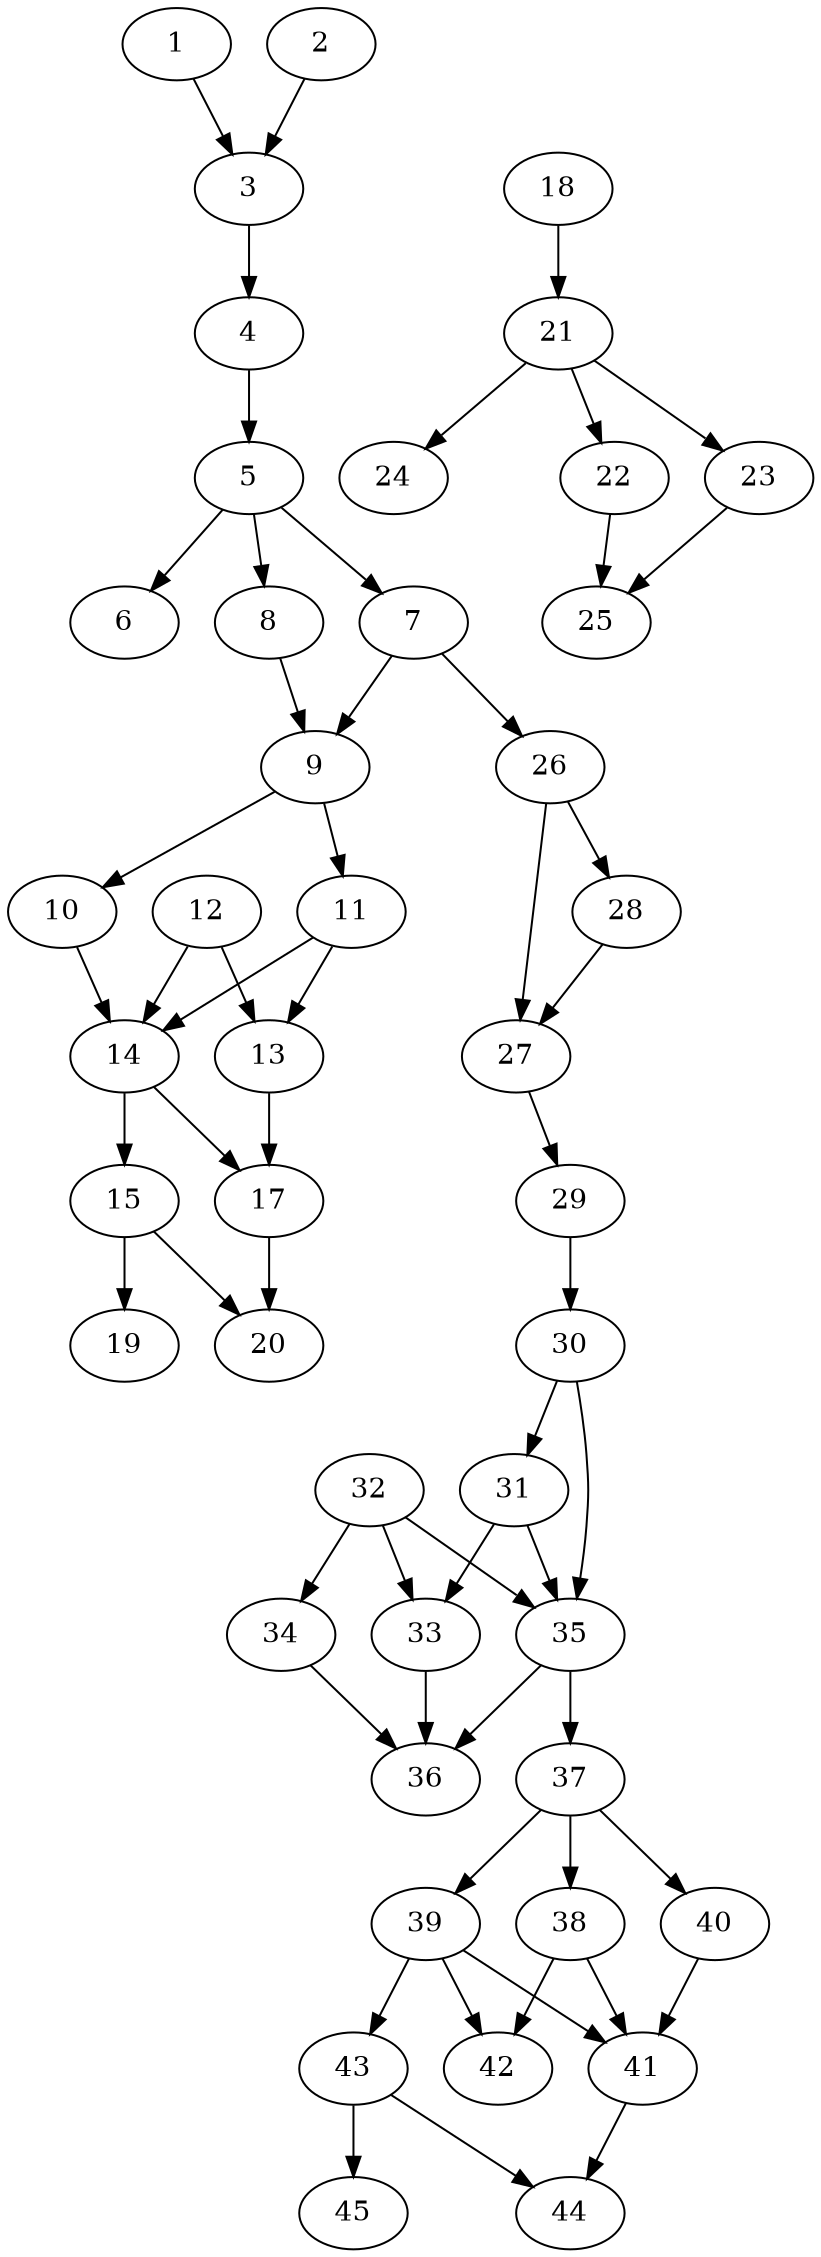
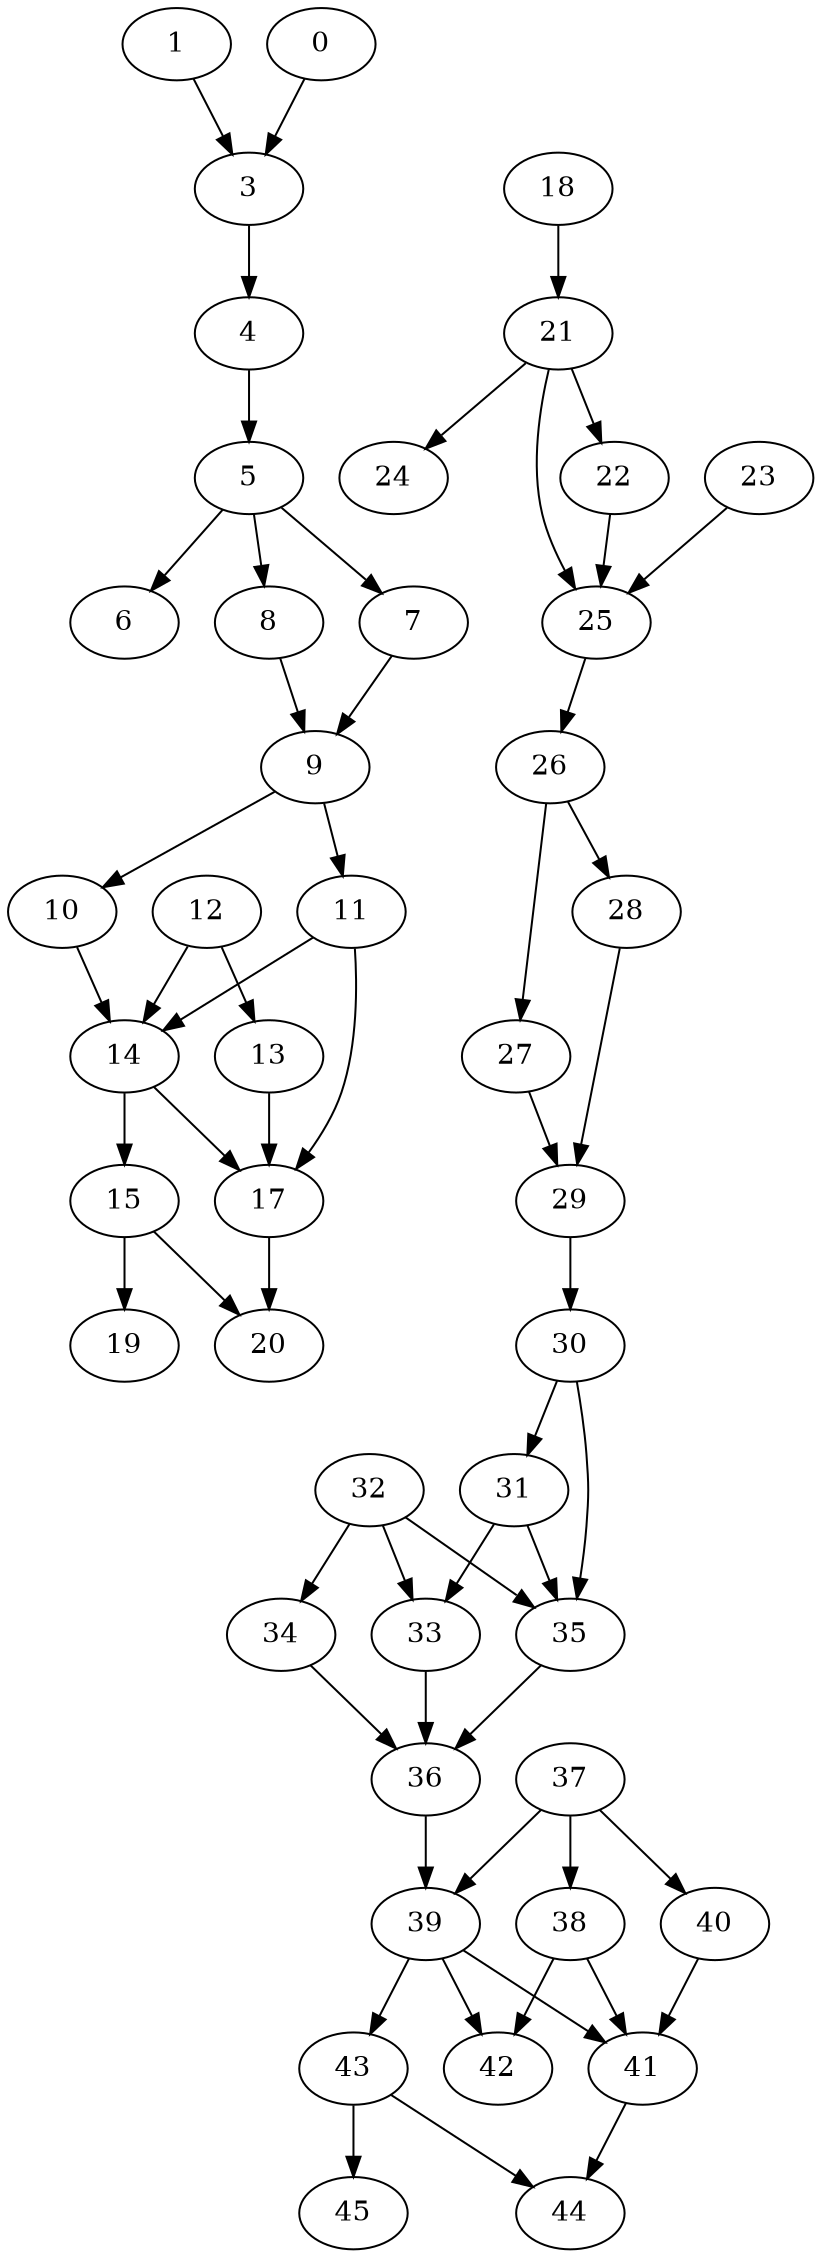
(321, 44) -> (321, 44)
(650, 399) -> (537, 472)
(475, 688) -> (576, 685)
(315, 975) -> (351, 1055)
(578, 976) -> (600, 1046)
(570, 1697) -> none
none -> (426, 1842)
